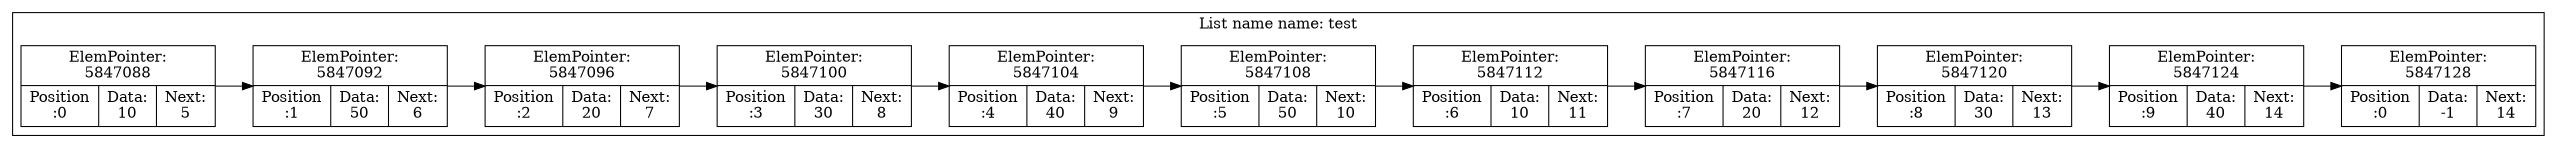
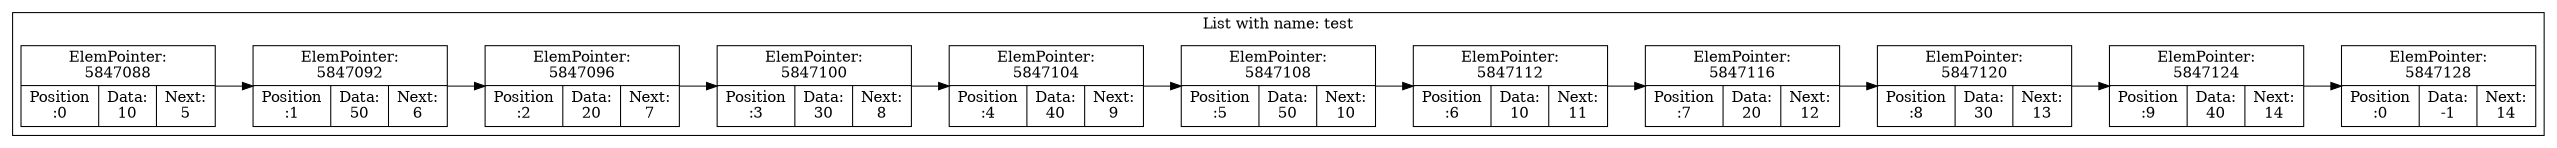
(1278, 25) -> (1278, 25)
